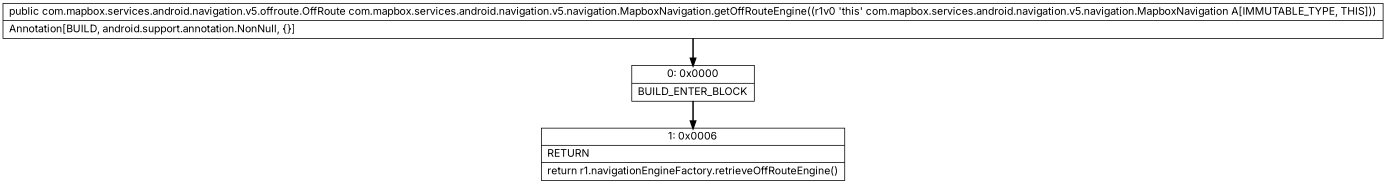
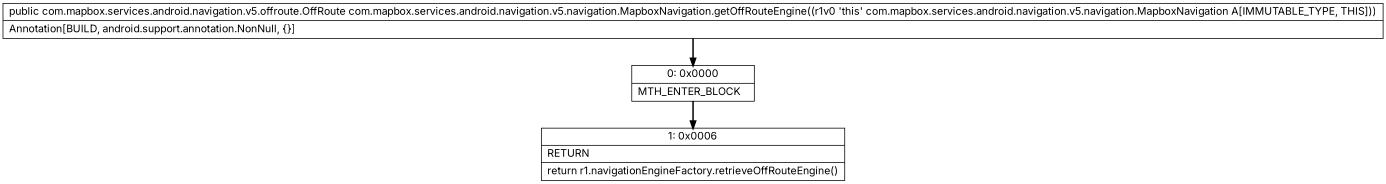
(693, 92) -> (690, 92)
